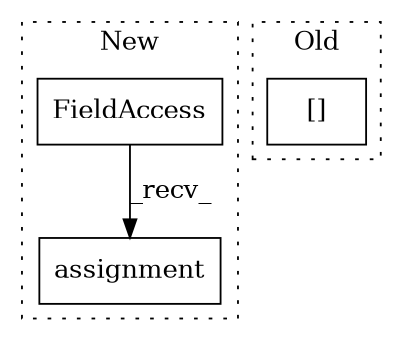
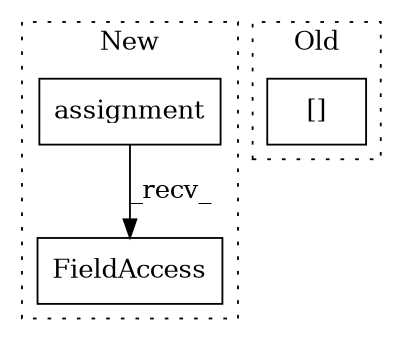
(130, 182) -> (130, 182)
